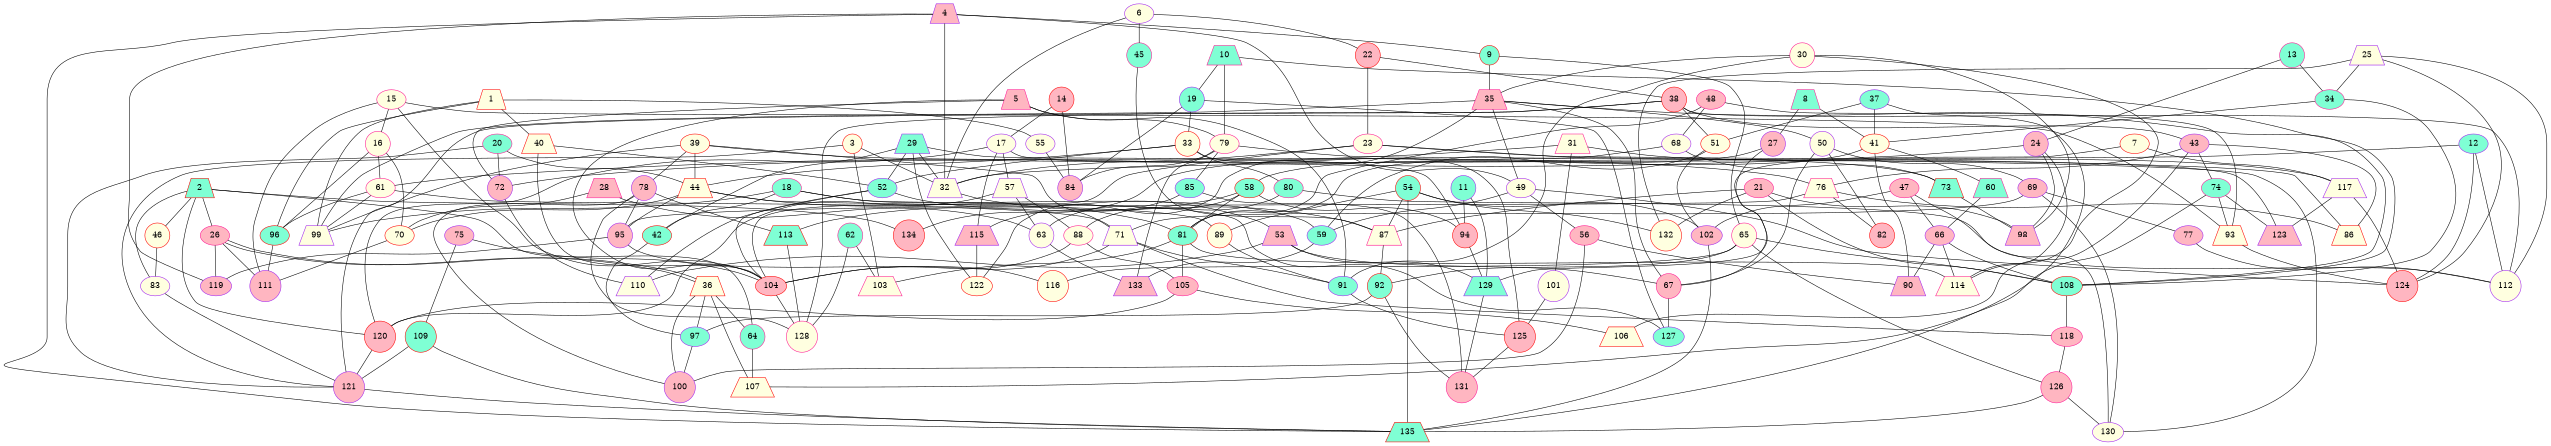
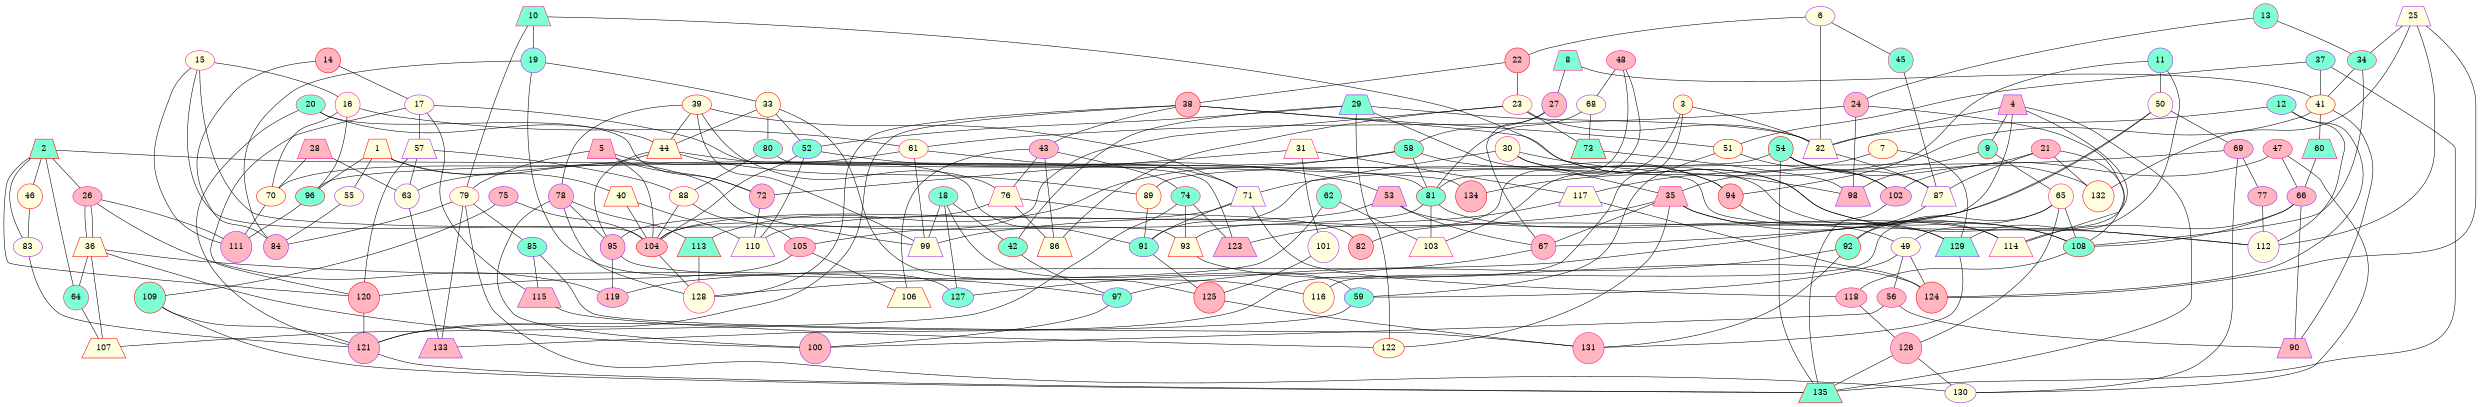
(1658, 114) -> (2160, 83)
(751, 168) -> (684, 218)
(1384, 235) -> (1939, 196)
